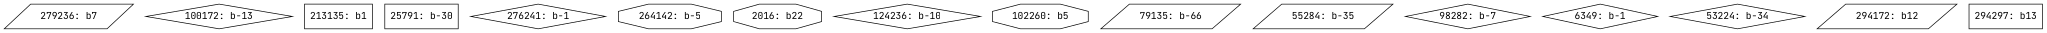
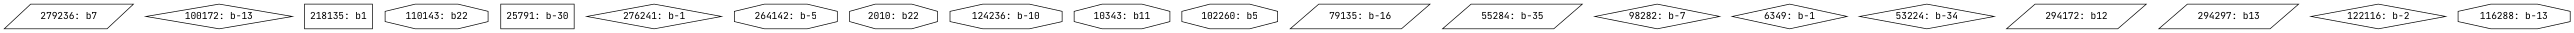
(338, 16) -> (338, 16)
none -> (437, 16)
(778, 16) -> (894, 16)
(907, 16) -> (1006, 16)
none -> (1122, 16)
(1171, 16) -> (1360, 16)
(2006, 16) -> (2229, 16)
none -> (2378, 16)
none -> (2514, 16)
